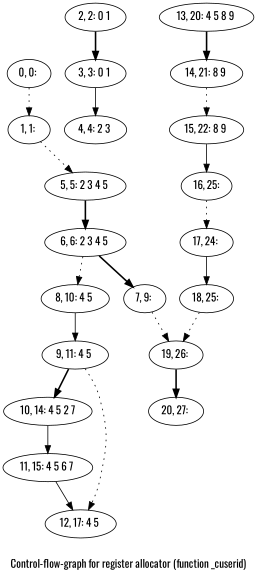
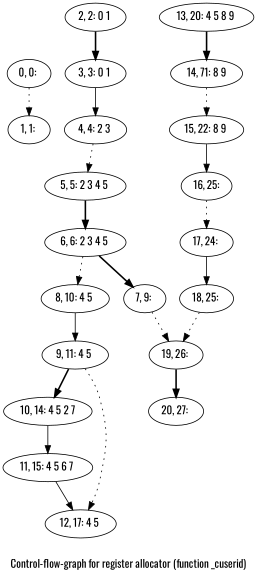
(207, 74) -> (207, 74)
(54, 154) -> (91, 154)
